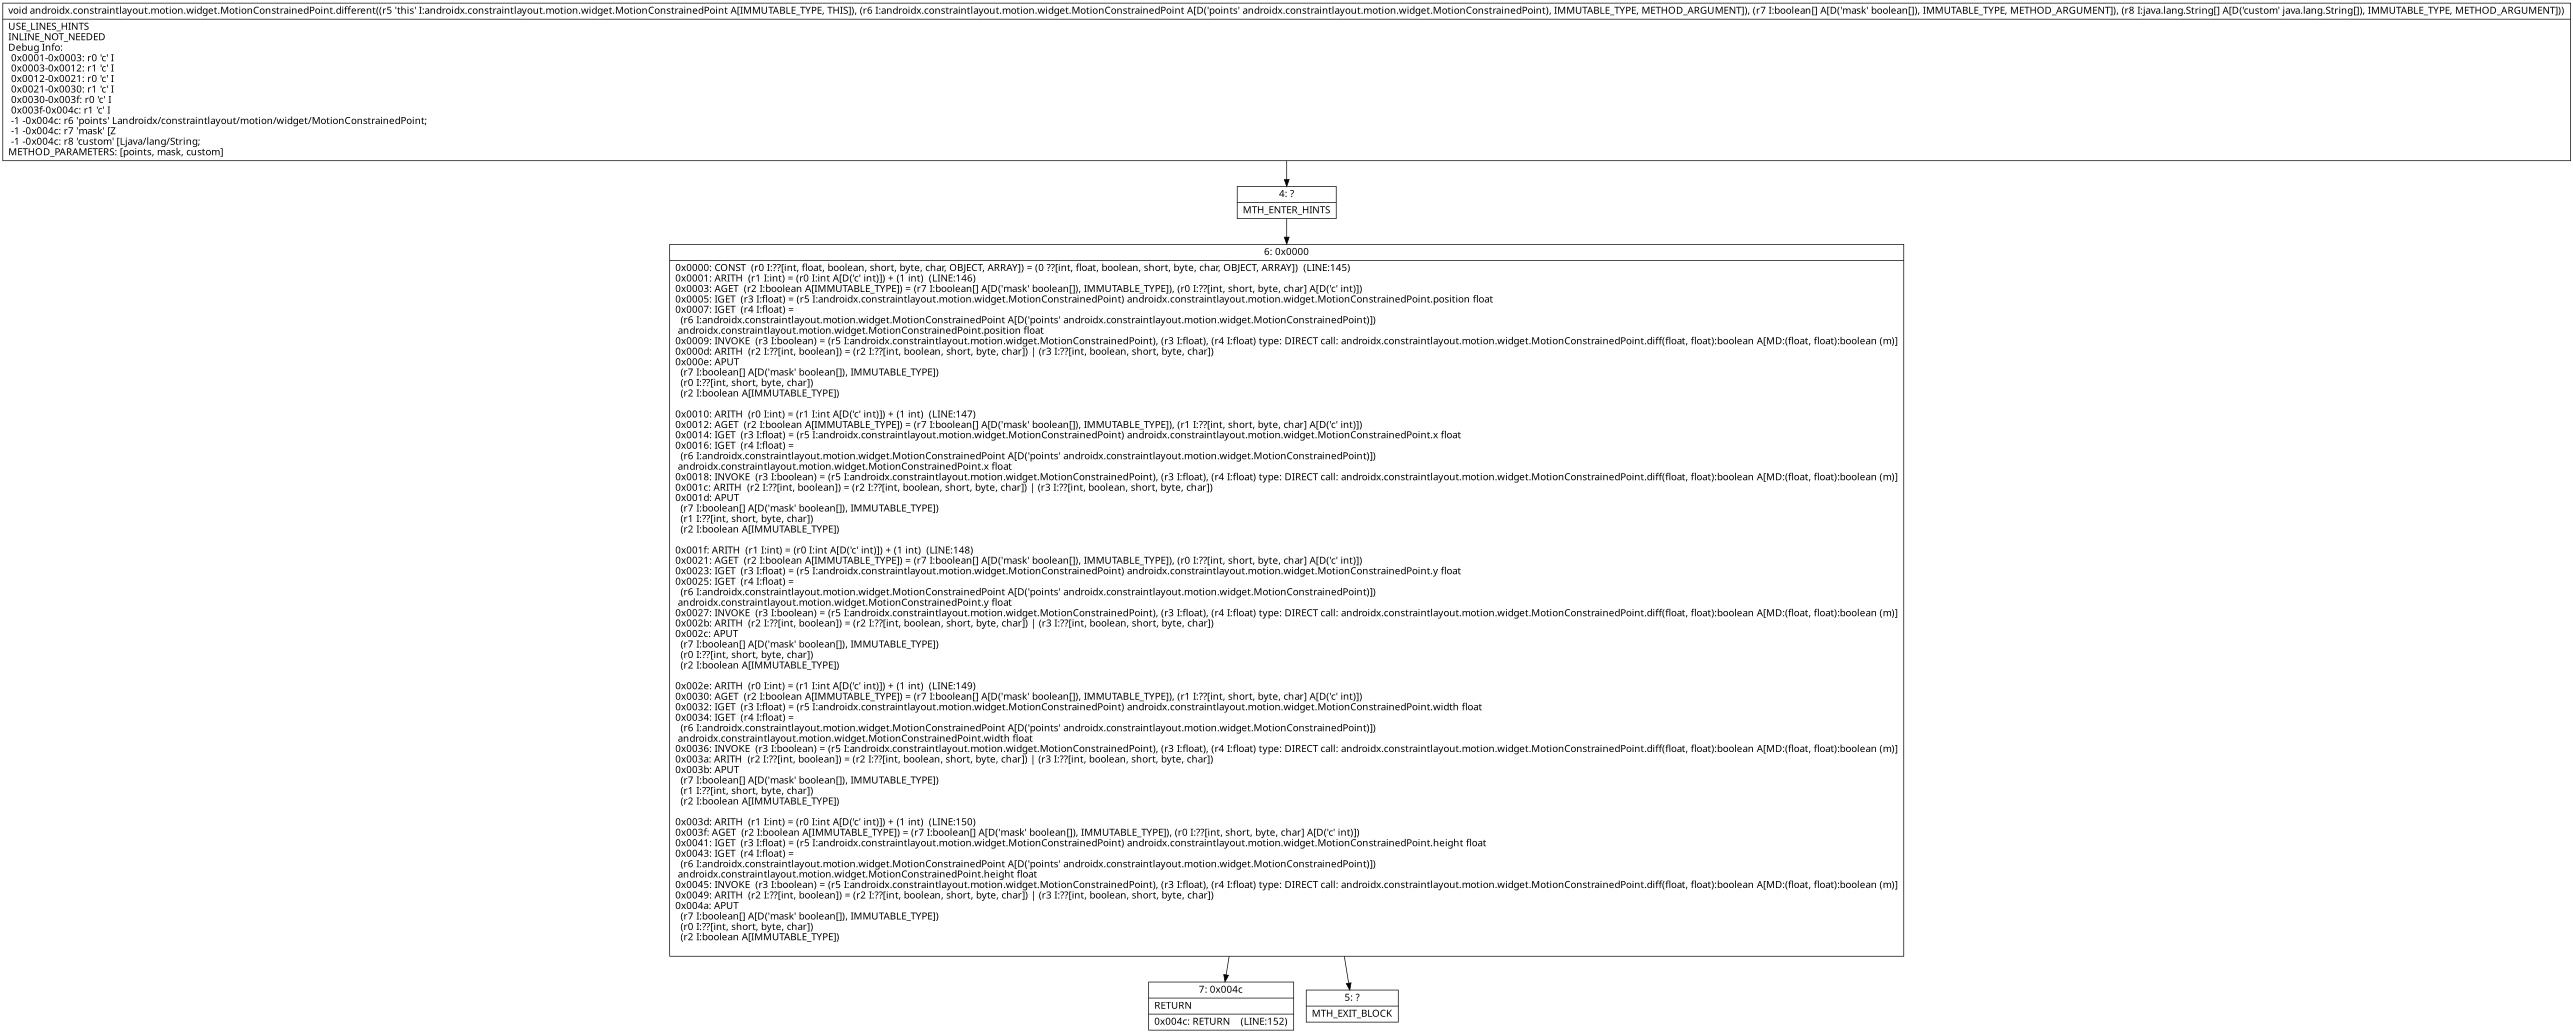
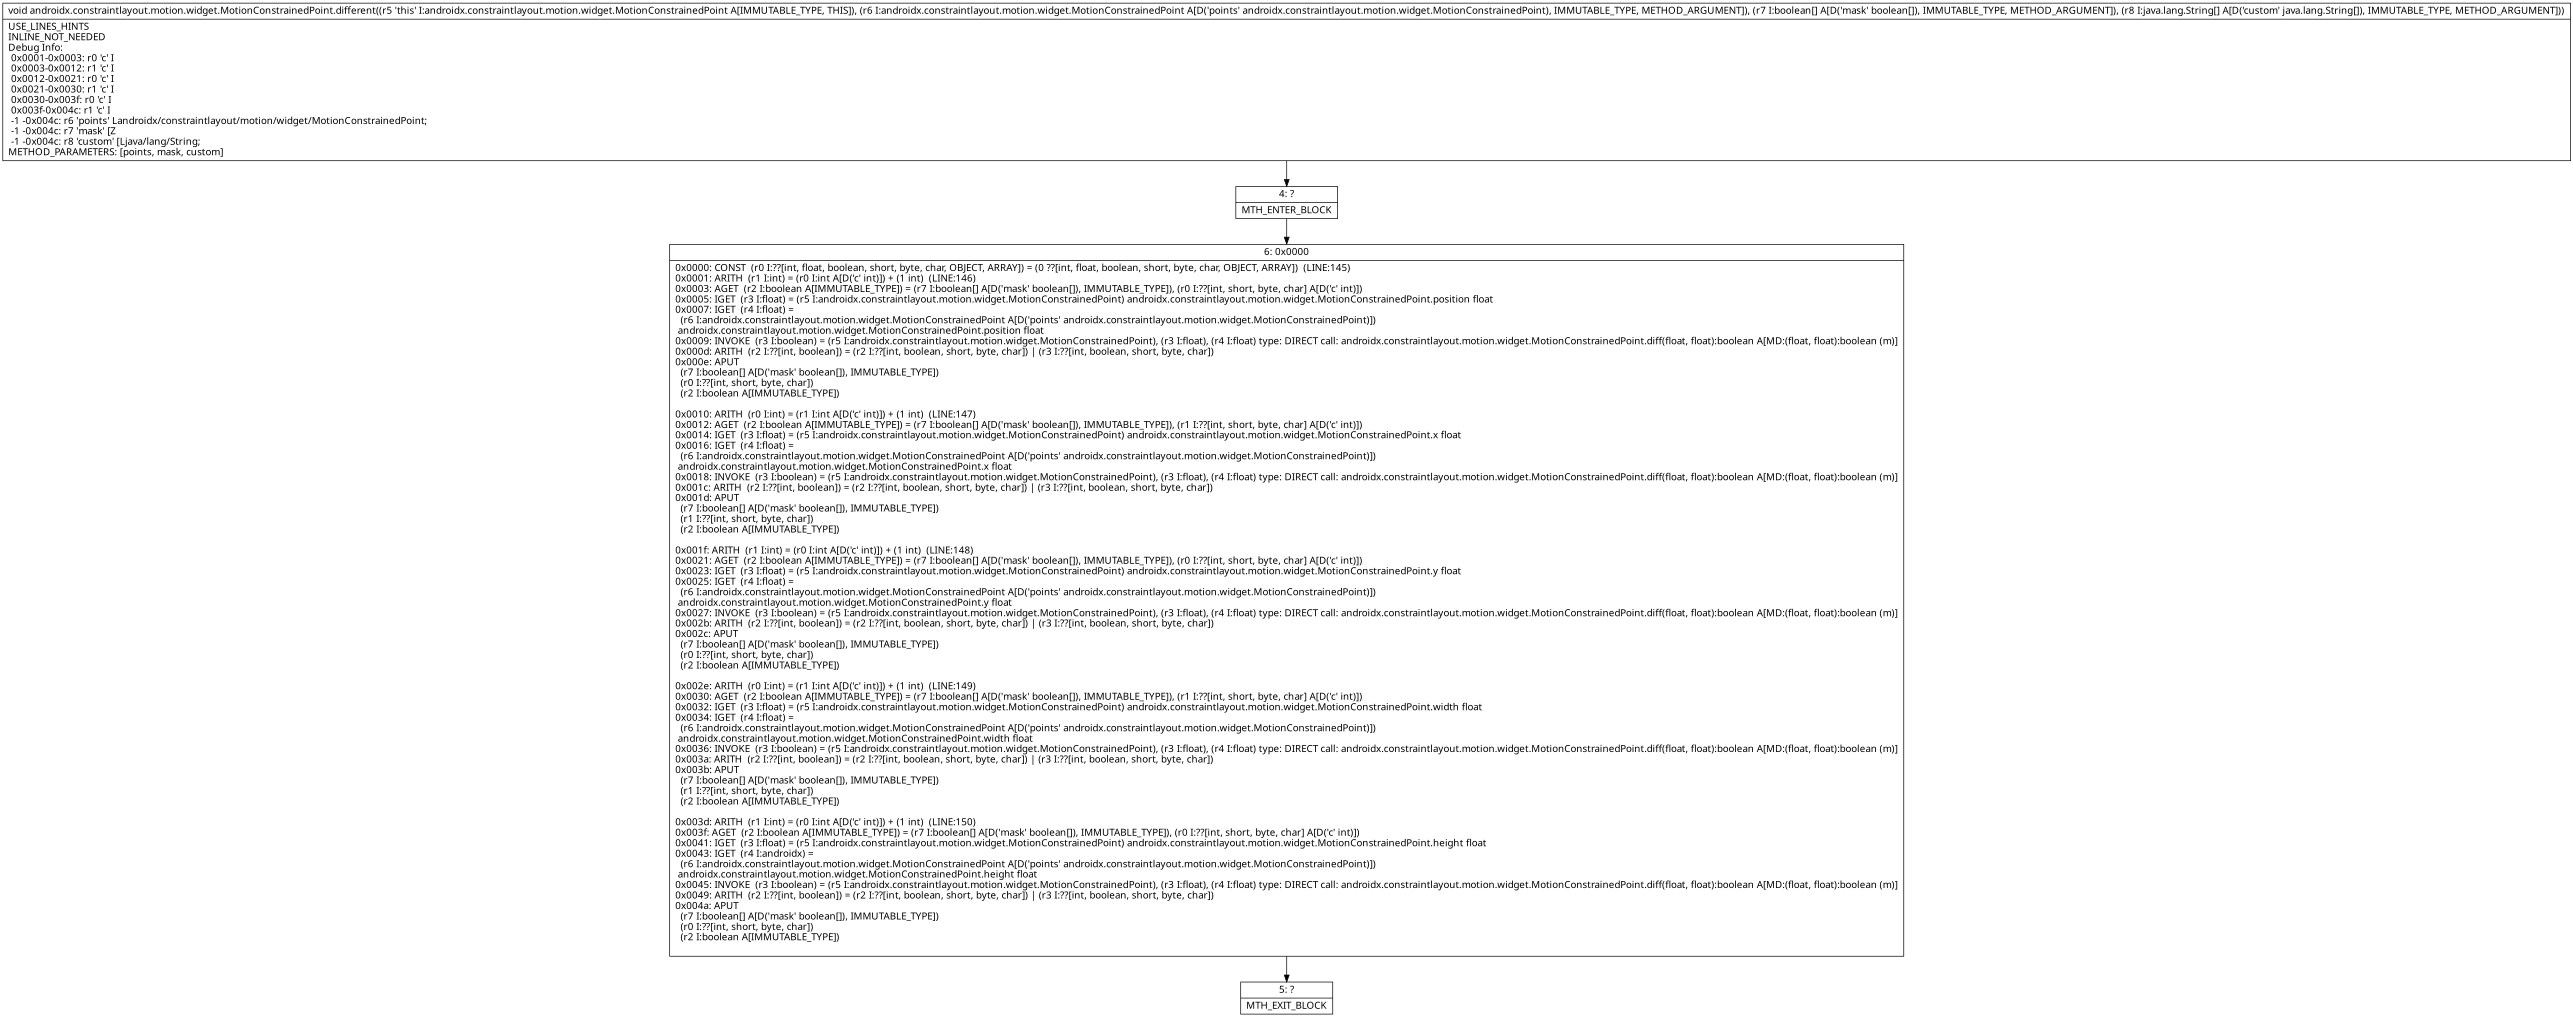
(1287, 210) -> (1287, 210)
(736, 854) -> (746, 854)
(1221, 1006) -> none
